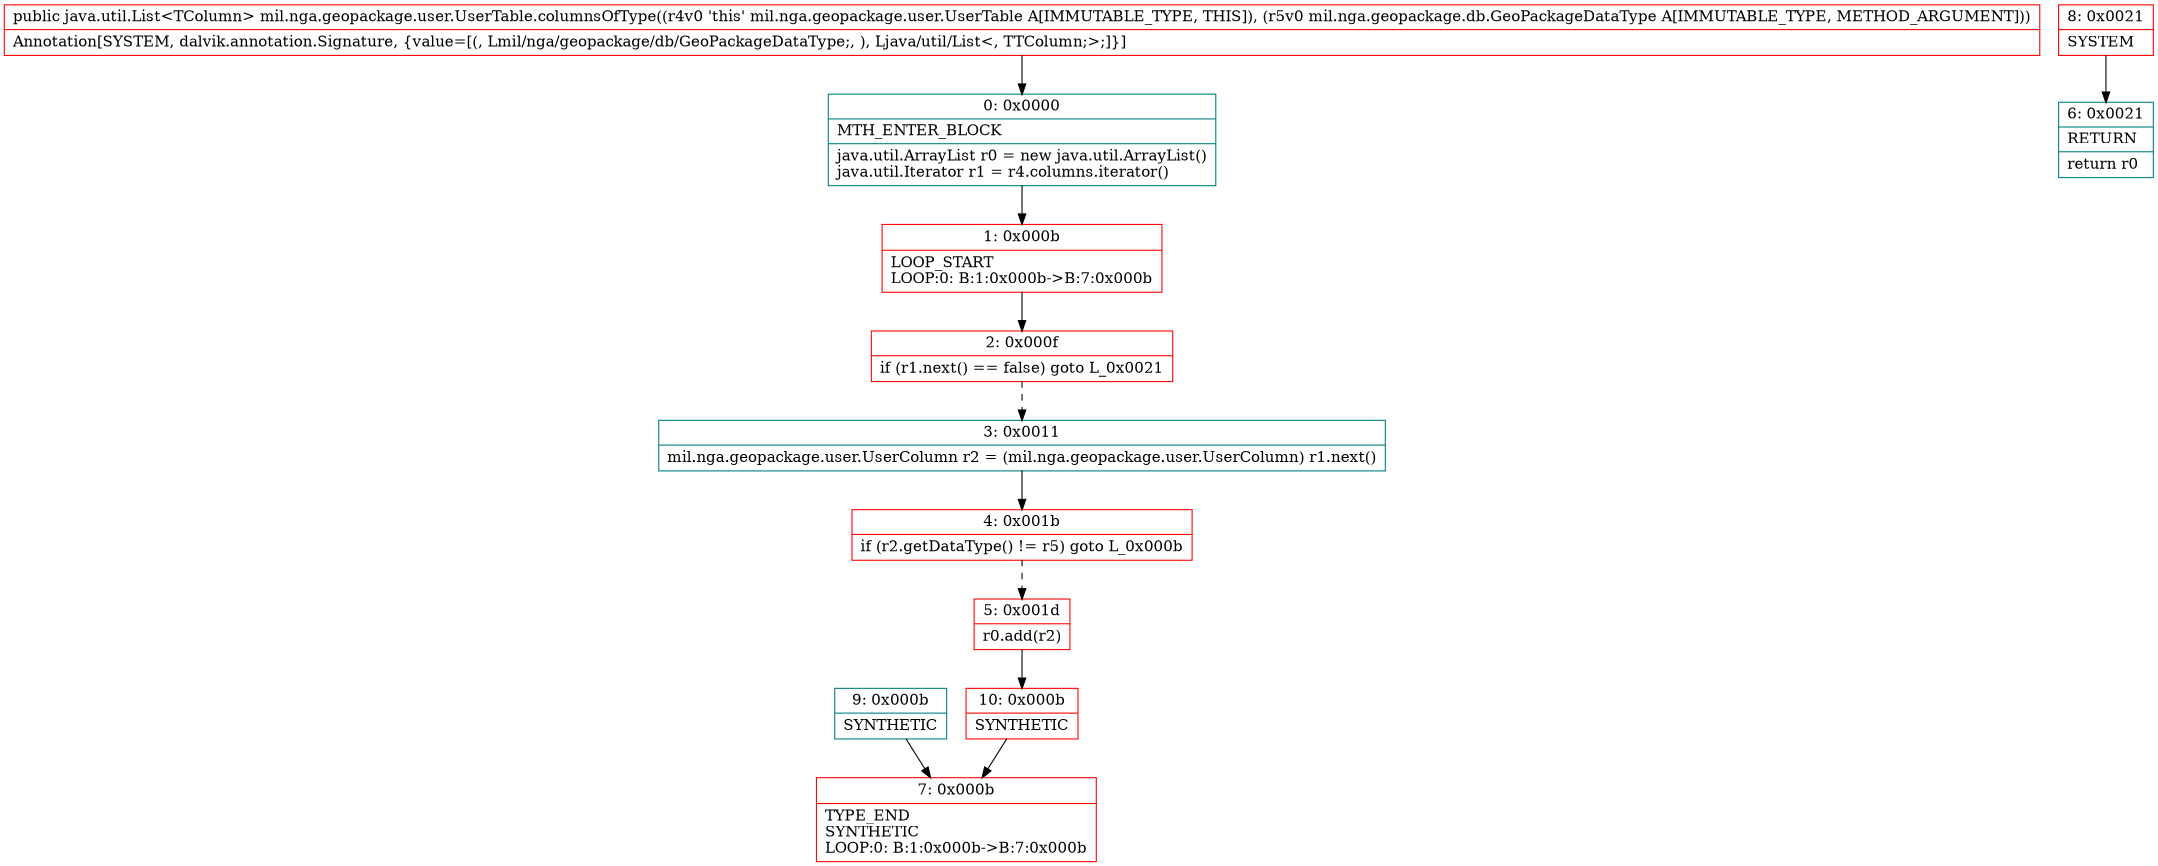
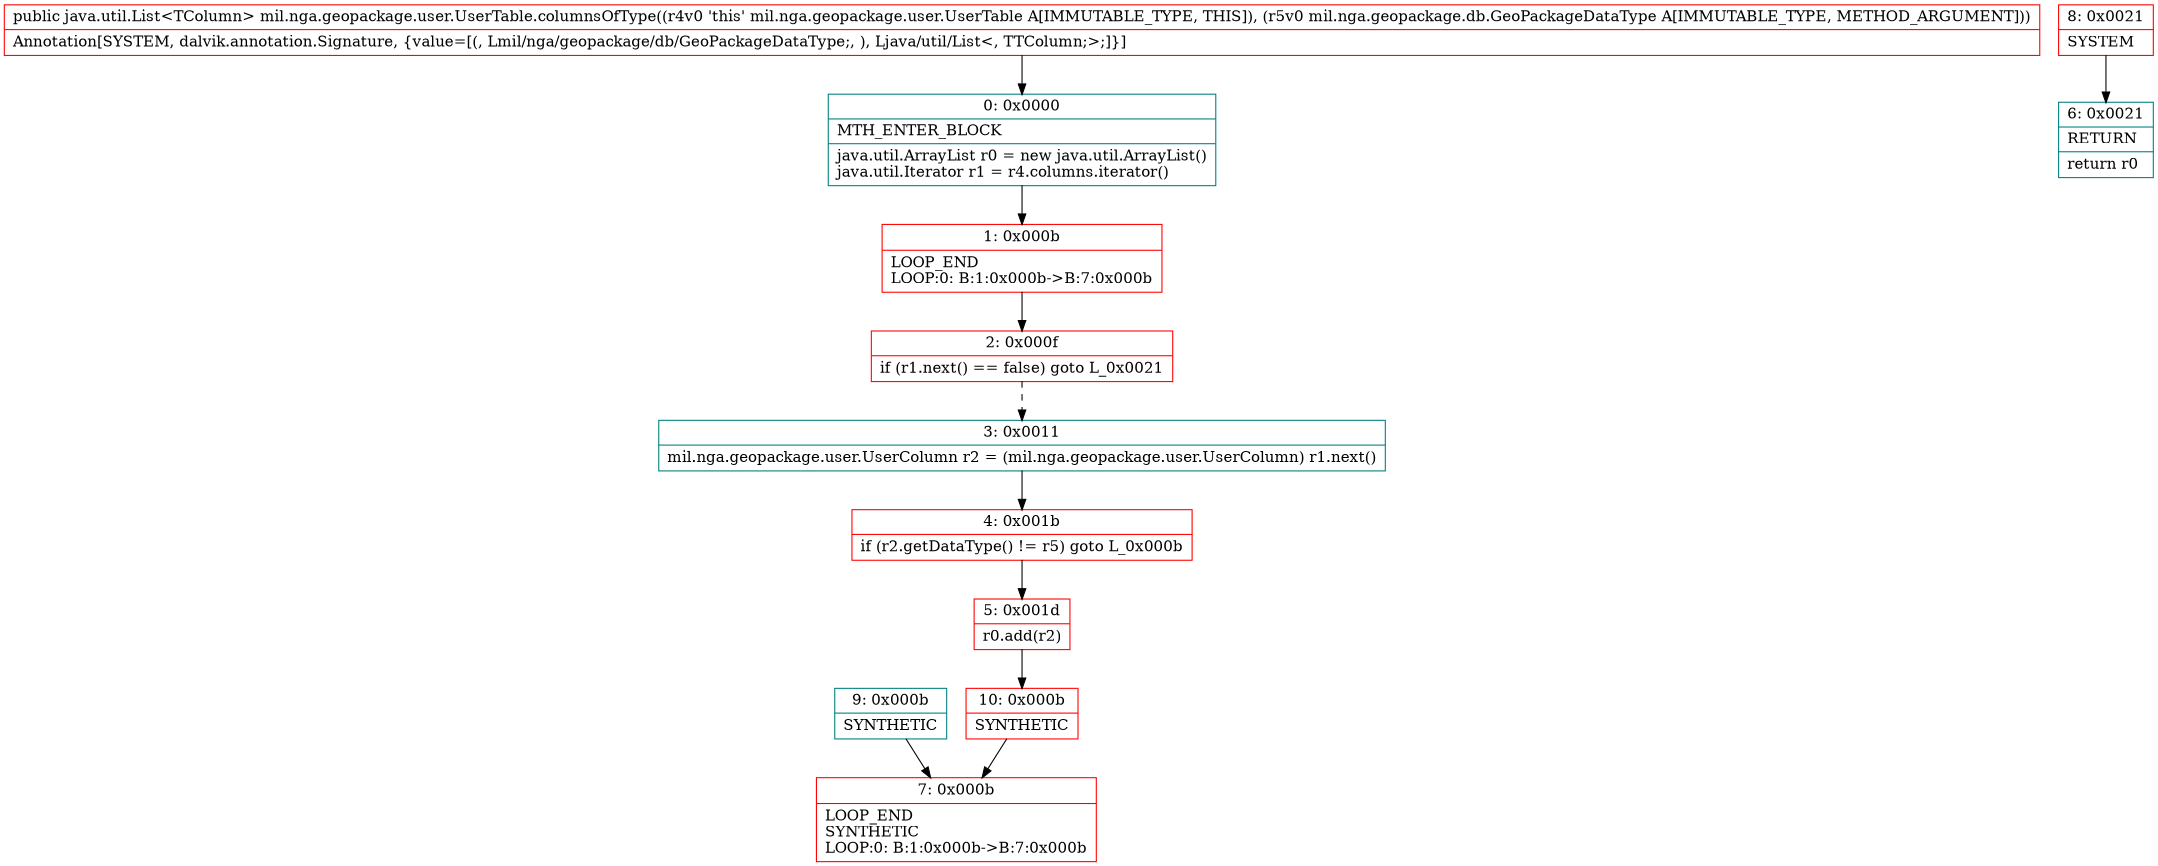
(942, 263) -> (935, 263)
(1022, 574) -> (1022, 574)
(868, 816) -> (869, 816)
